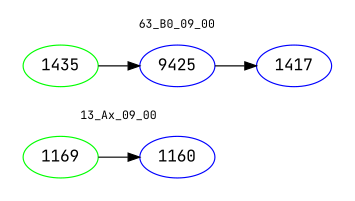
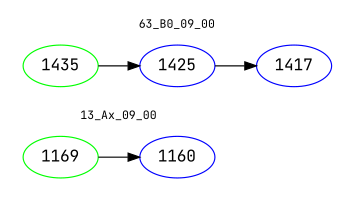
(177, 66) -> (177, 66)
